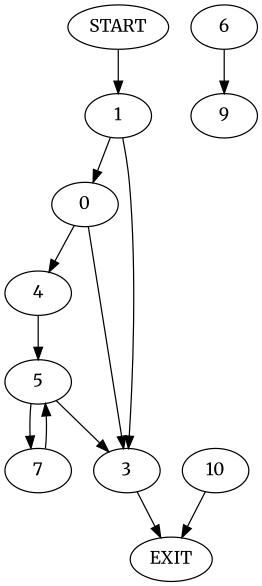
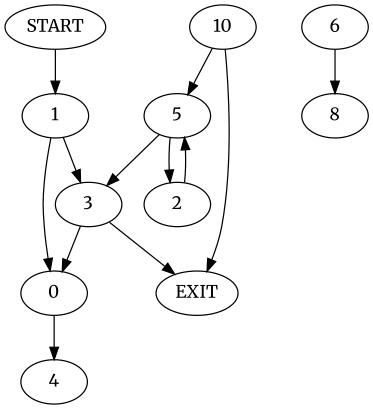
(224, 116) -> (335, 116)
(105, 331) -> (74, 243)
(38, 332) -> (203, 66)
(38, 471) -> (177, 205)
